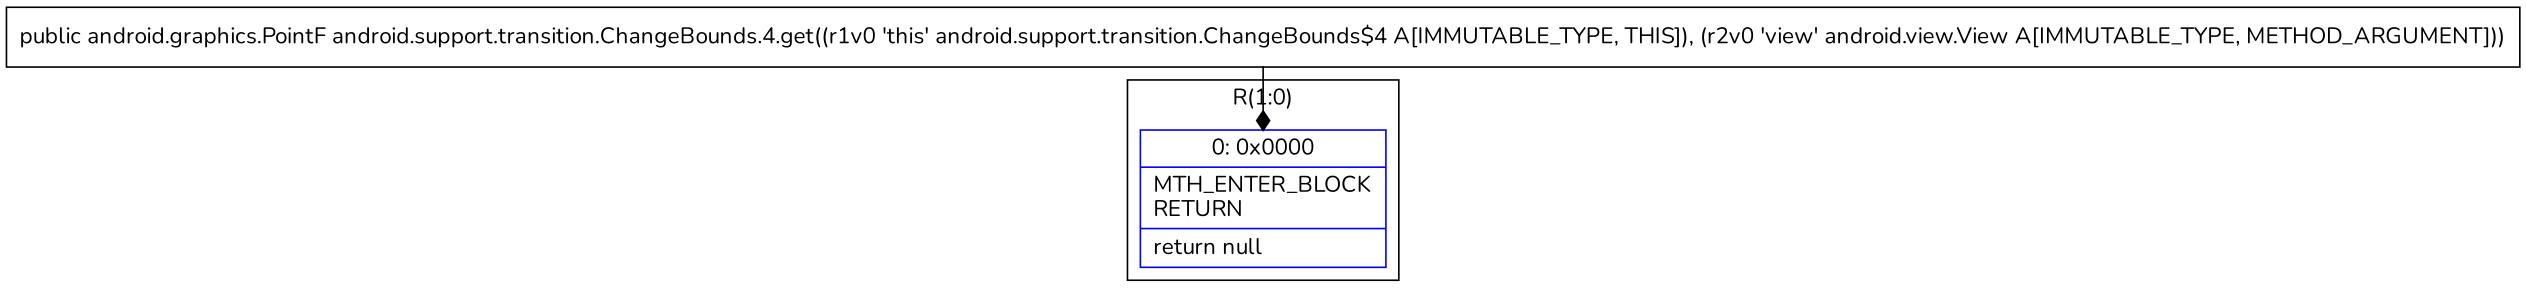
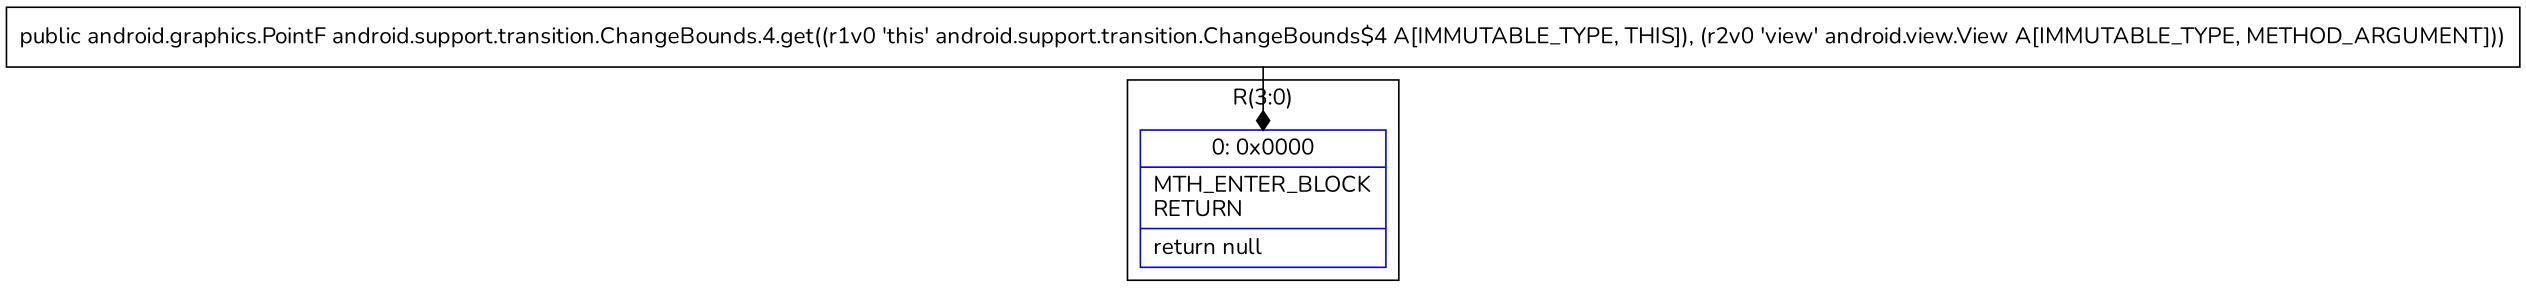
(1263, 99) -> (1263, 99)
